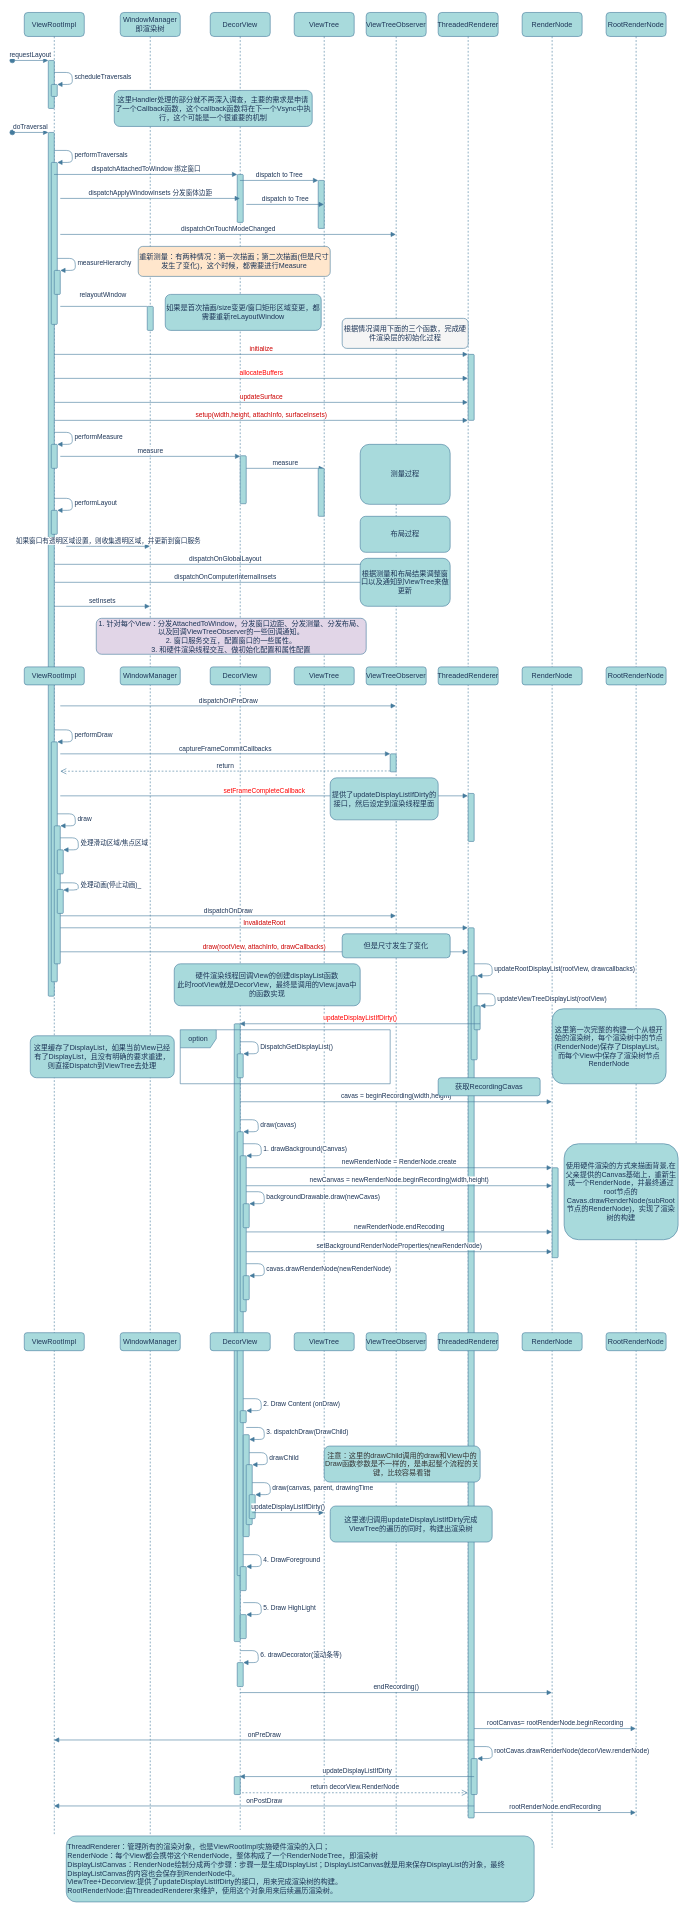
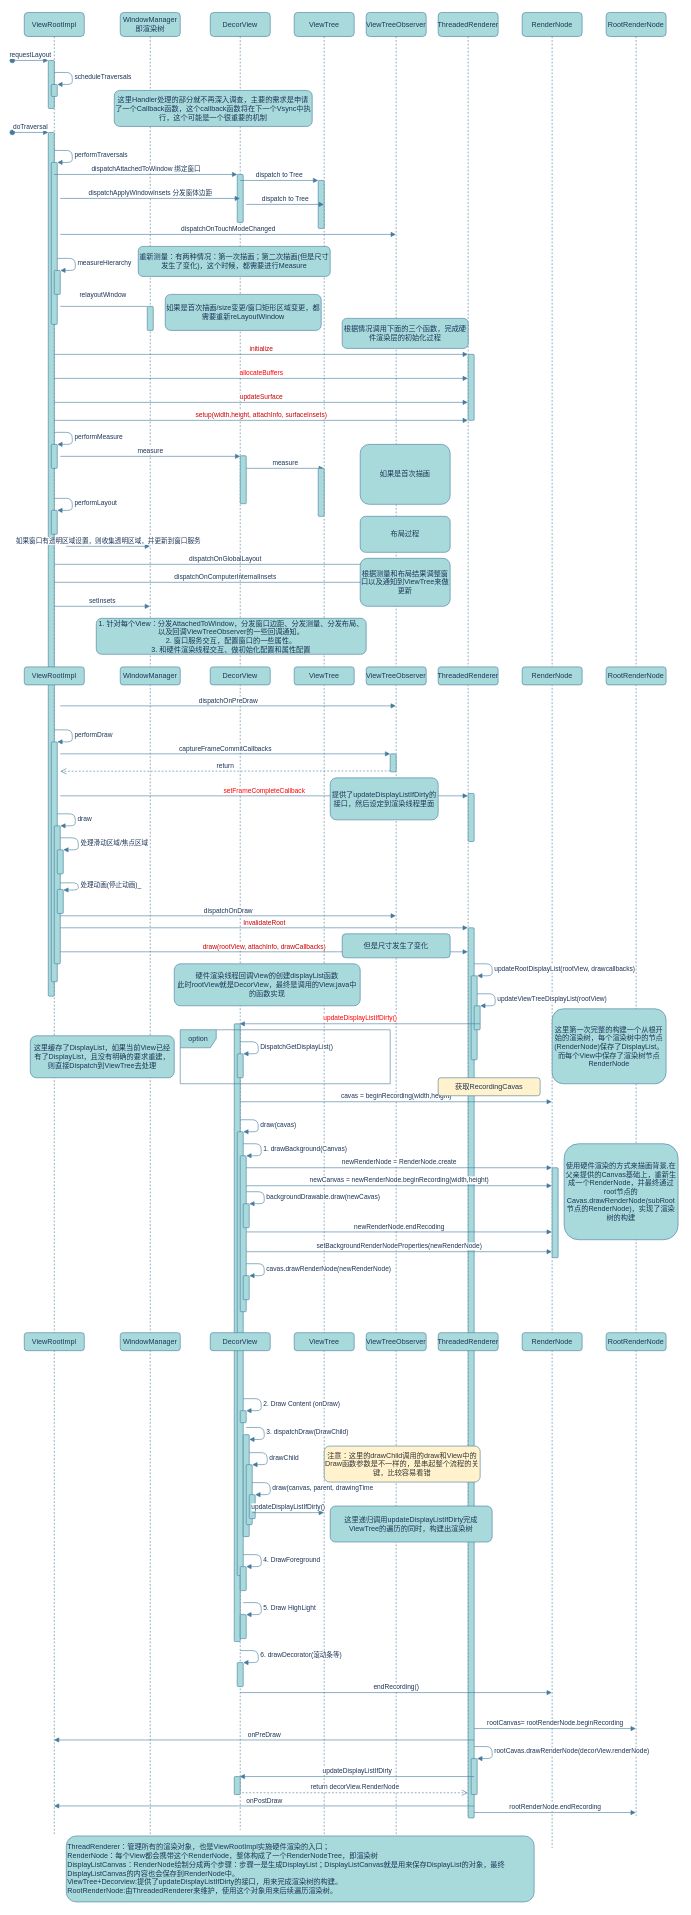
(234, 261) -> (234, 261)
(405, 333) -> (405, 333)
(405, 474) -> (405, 474)
(231, 636) -> (231, 636)
(489, 1087) -> (489, 1087)
(402, 1464) -> (402, 1464)
